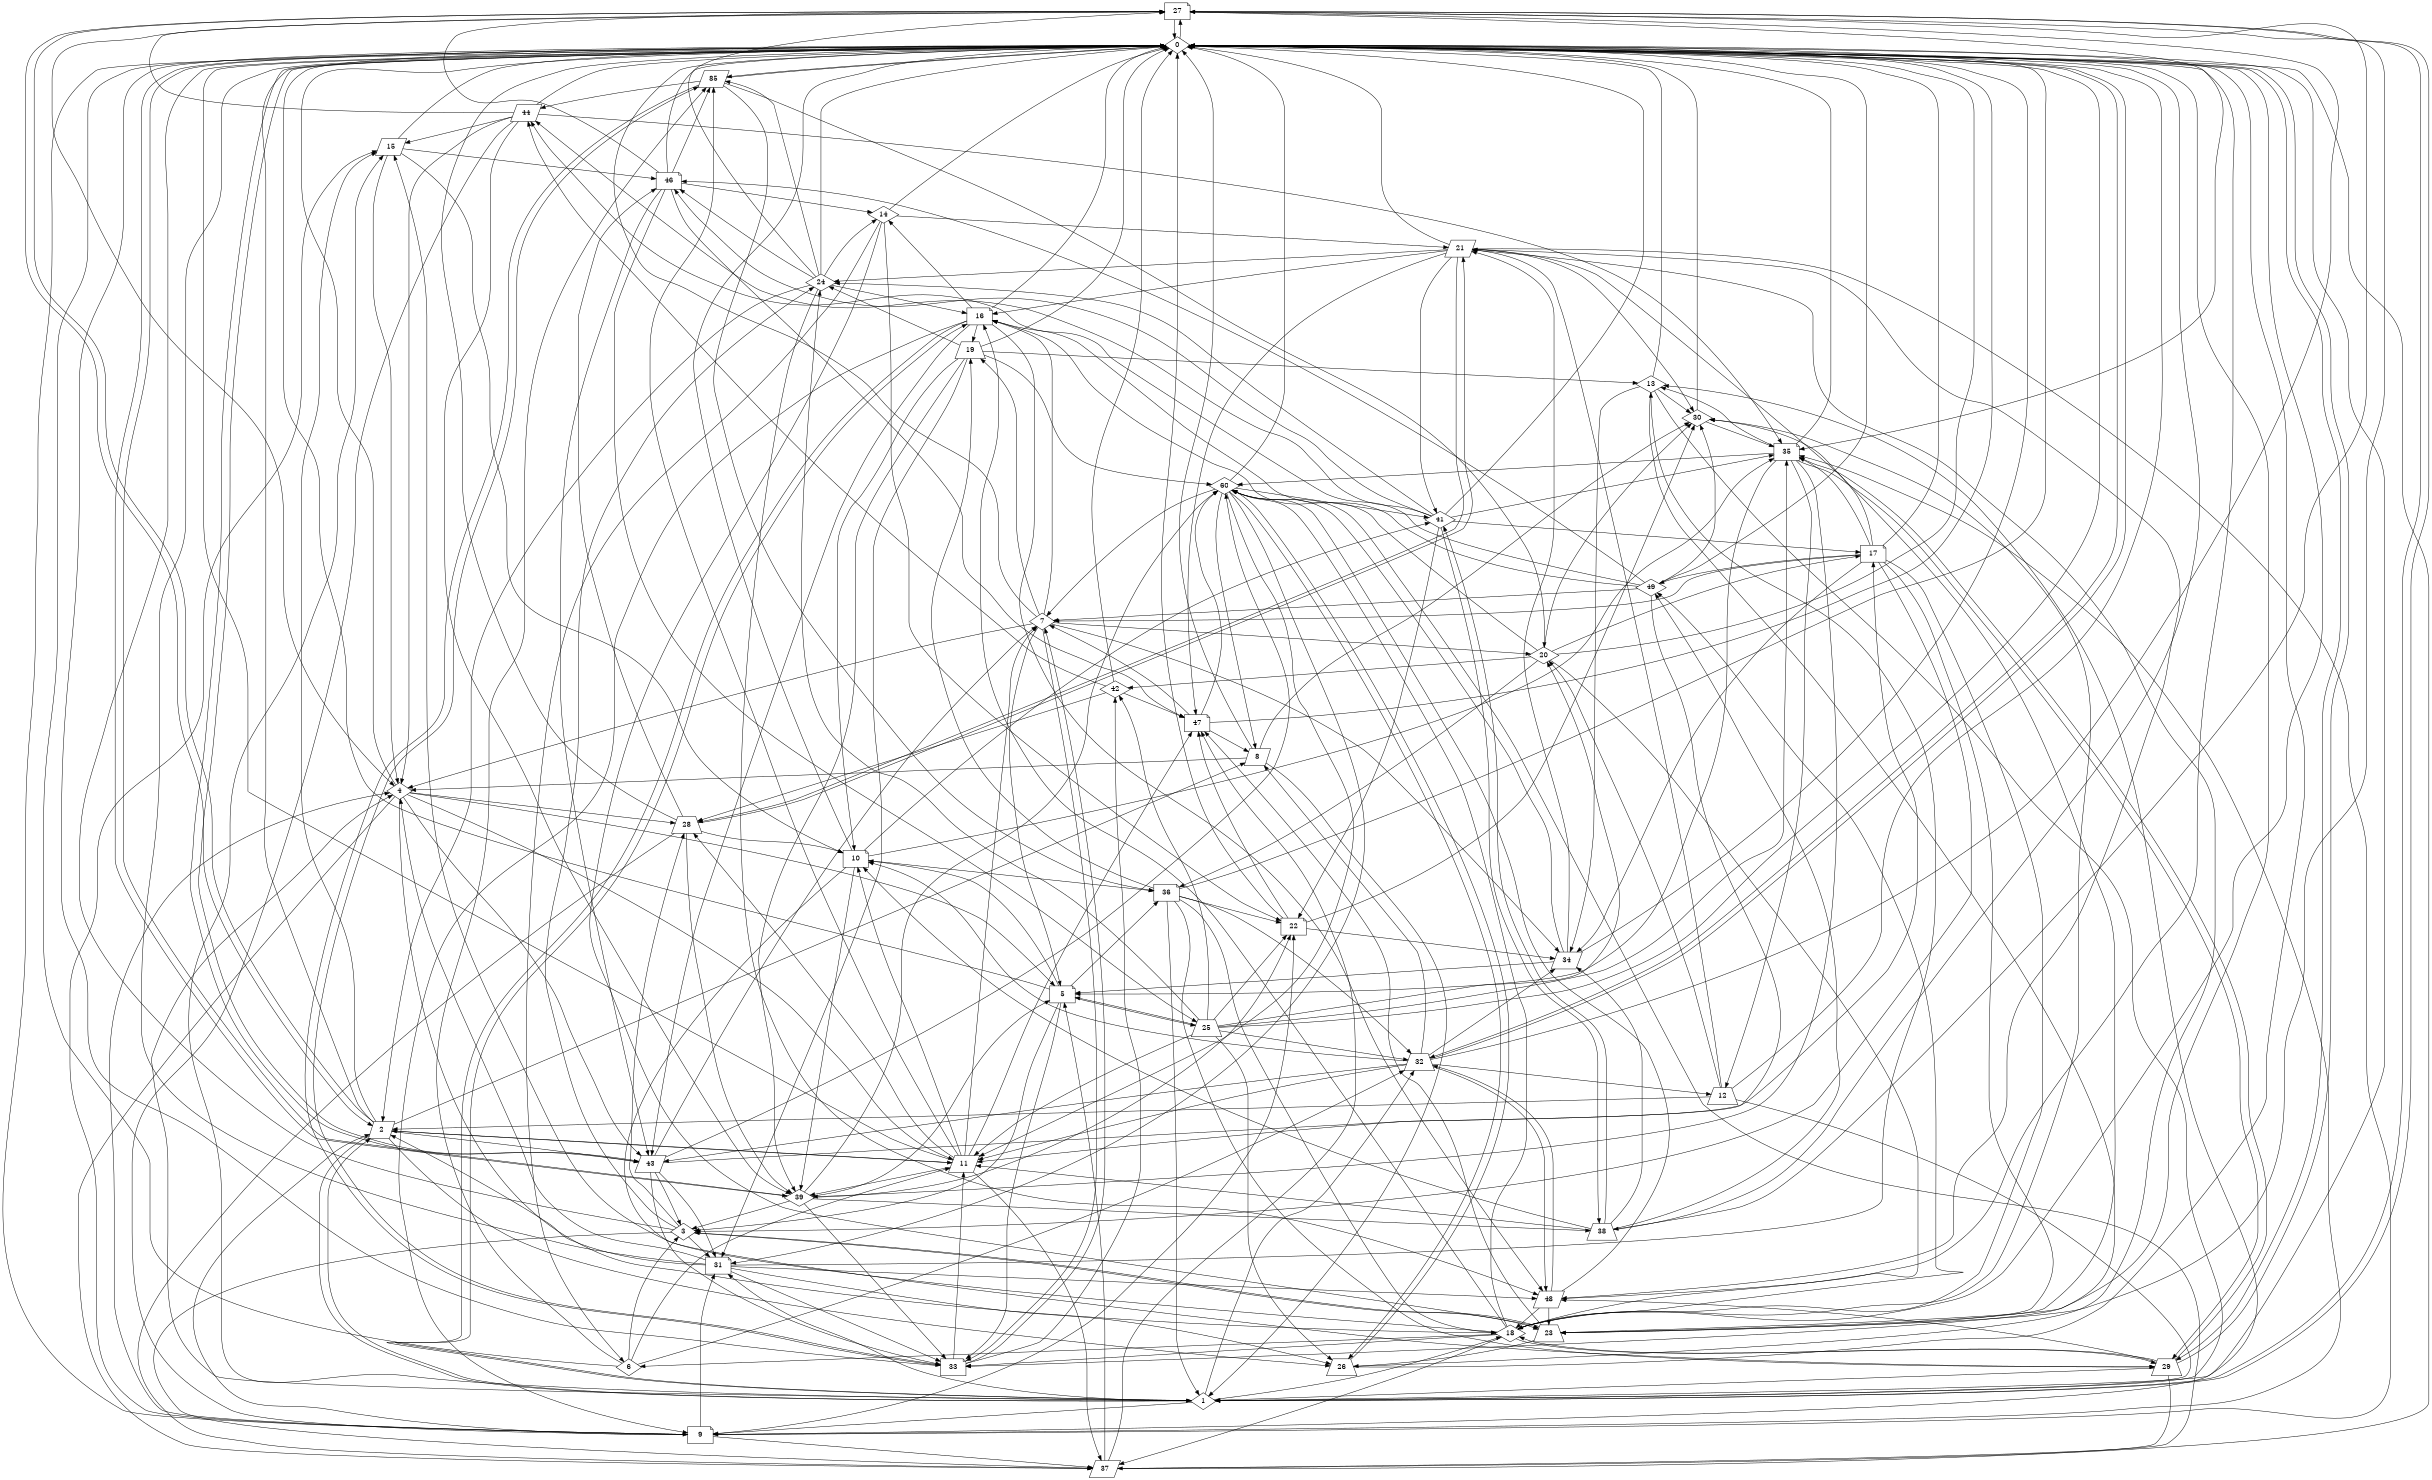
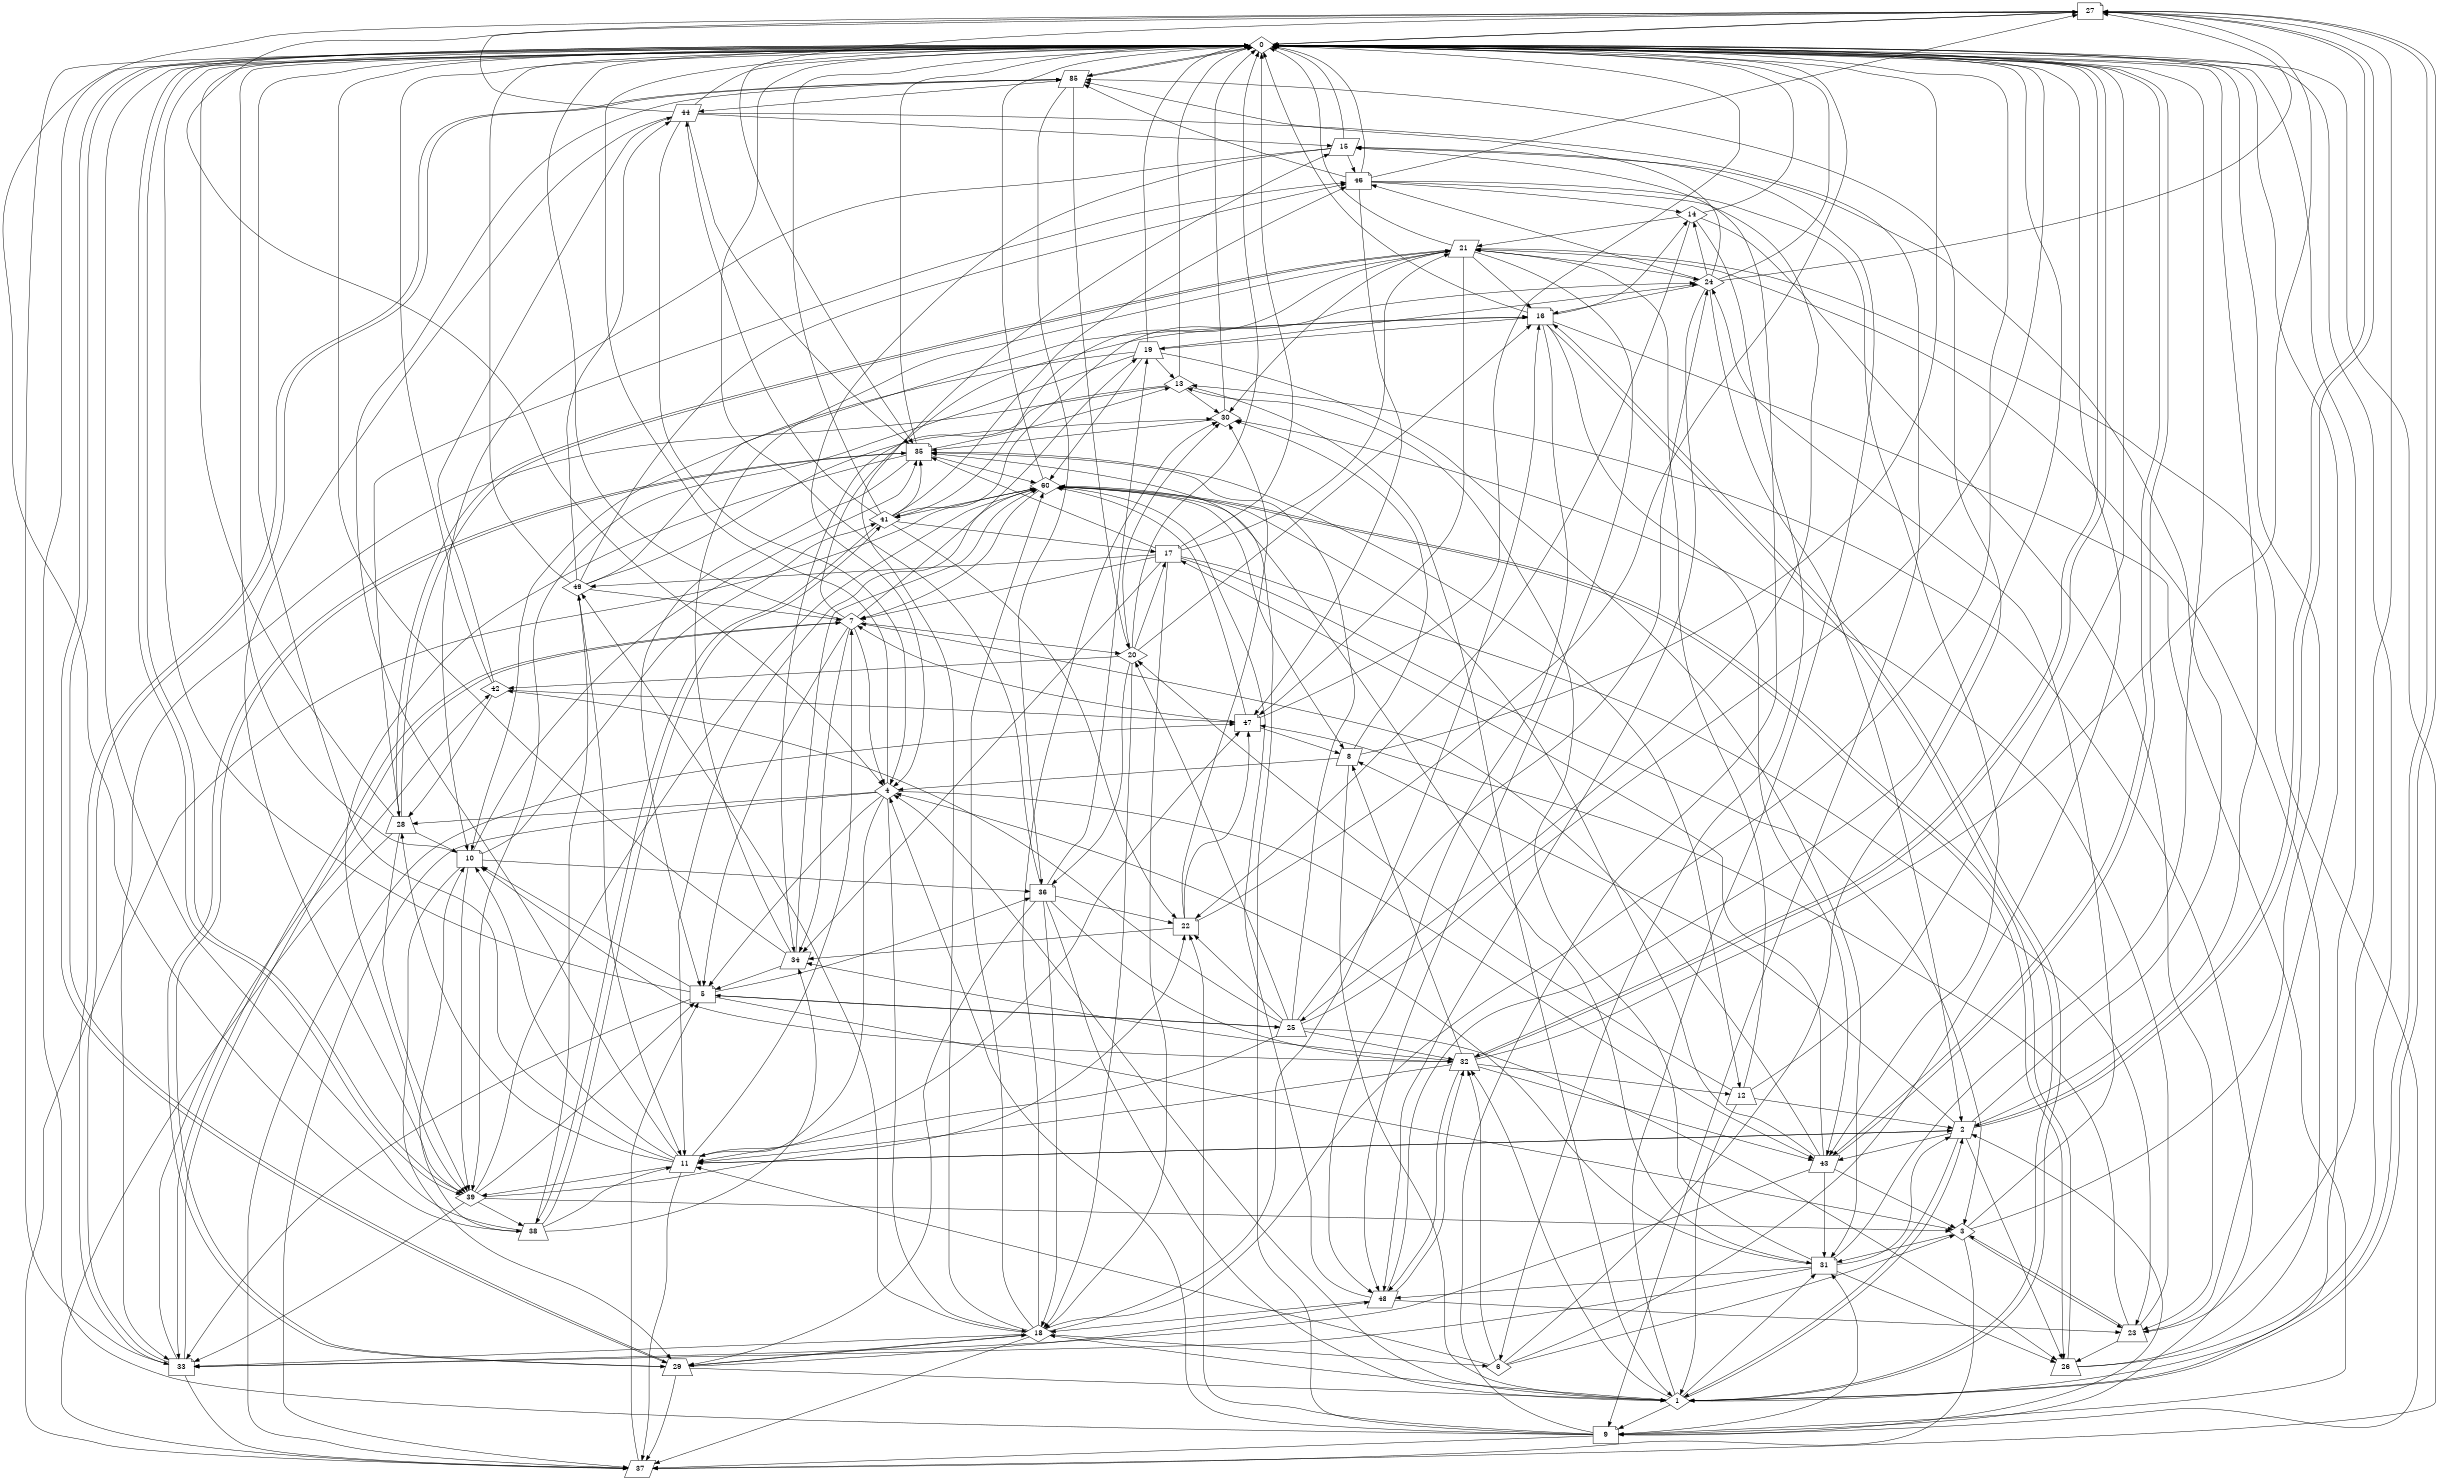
(637, 1039) -> none
(959, 1268) -> (387, 1461)
